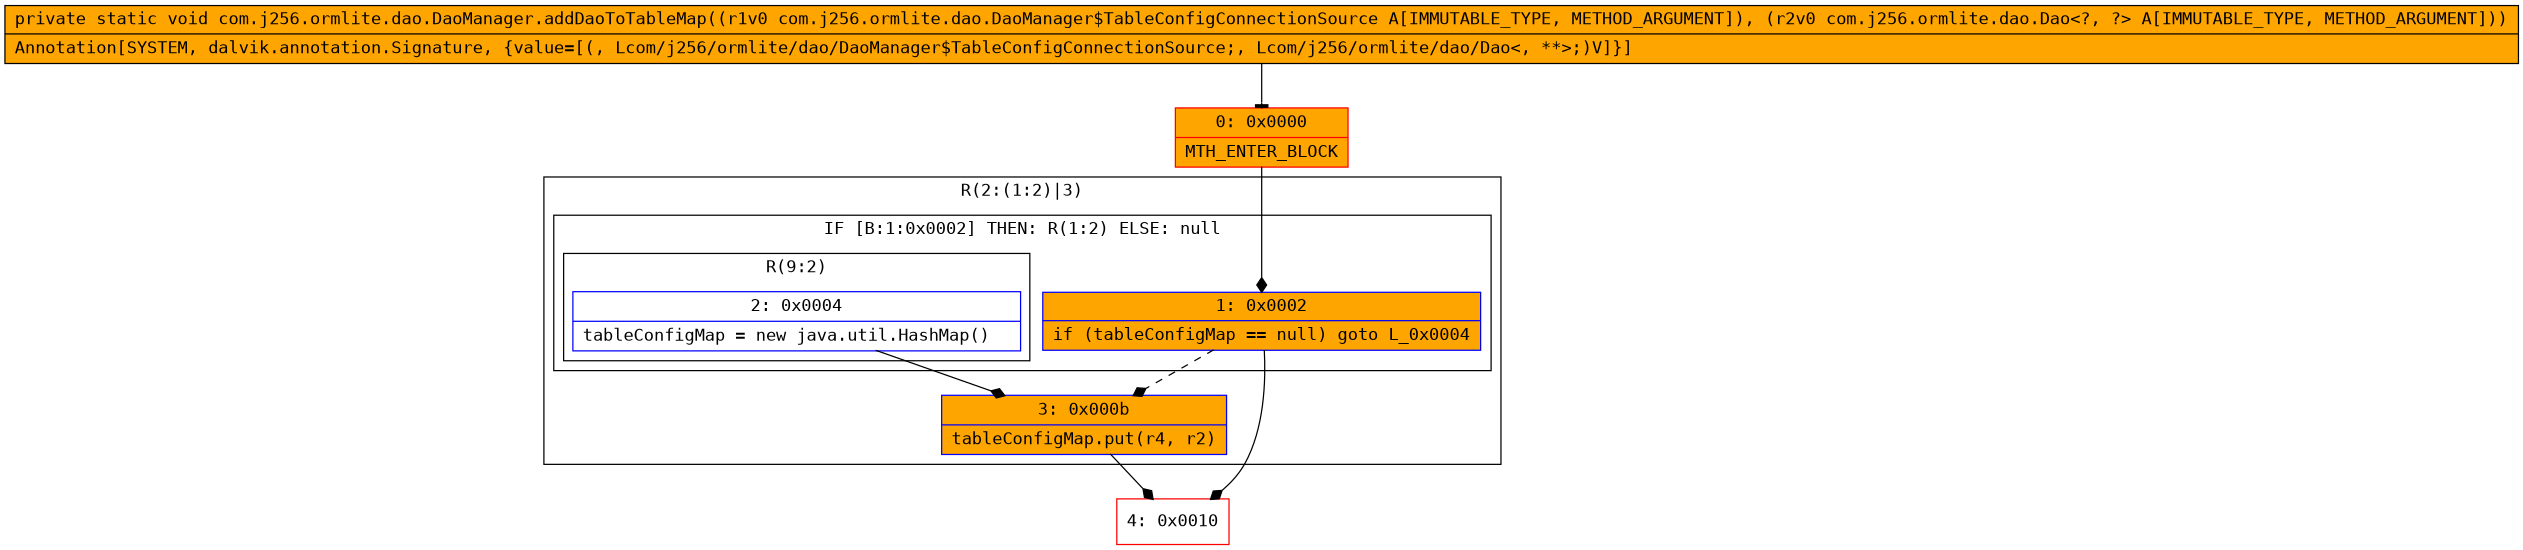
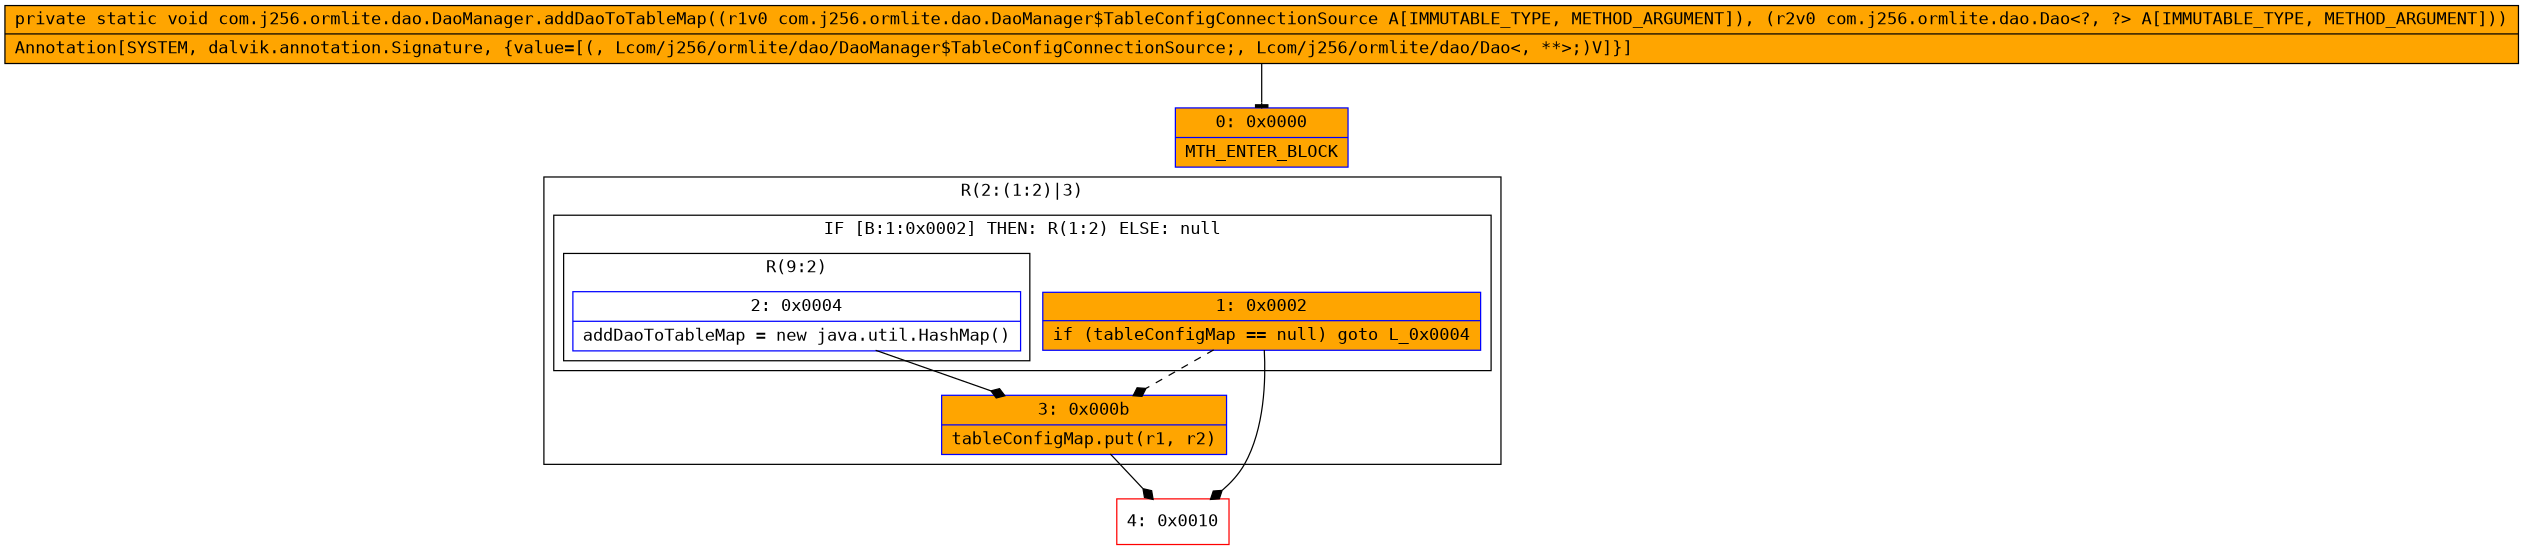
(1262, 138) -> (1262, 138)
(1262, 225) -> none
(787, 335) -> (797, 335)
(1084, 439) -> (1084, 439)
